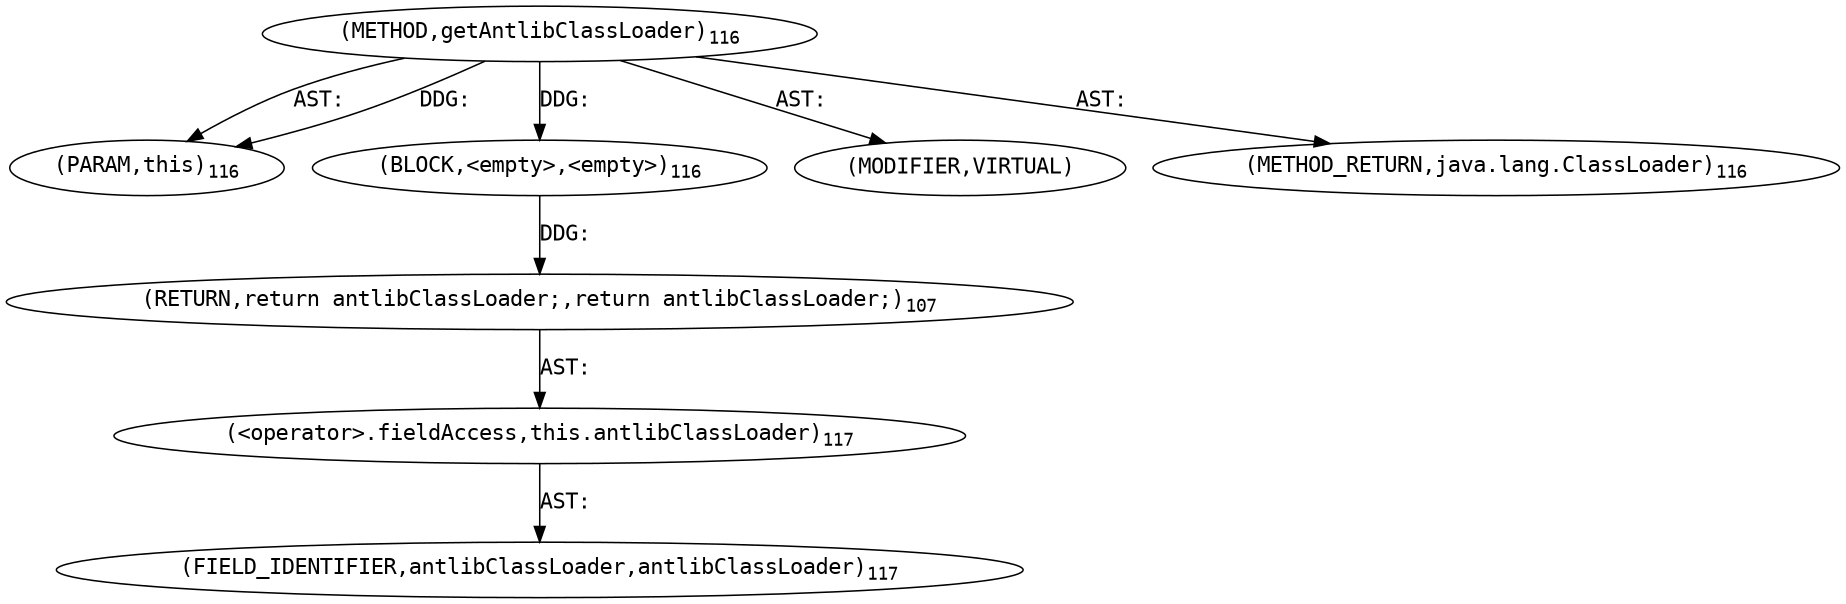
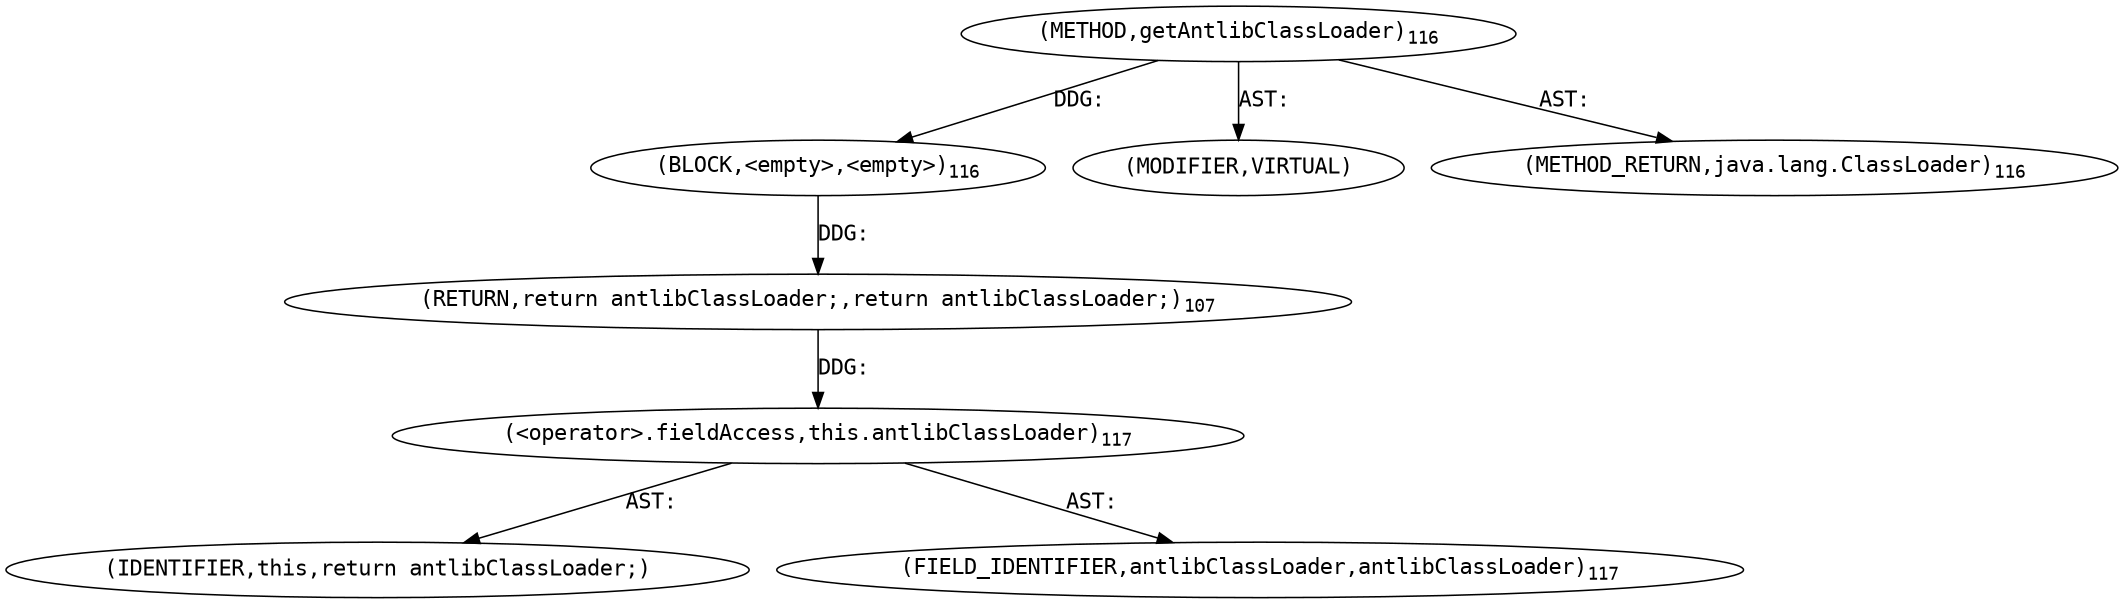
(147, 168) -> none
(572, 369) -> (850, 369)
none -> (378, 570)
